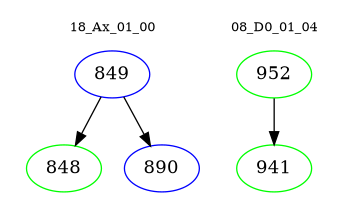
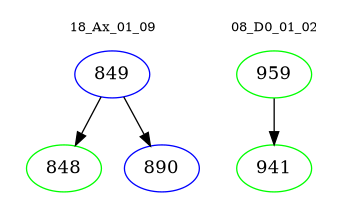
(113, 28) -> (113, 28)
(275, 28) -> (275, 28)
(274, 74) -> (274, 74)
